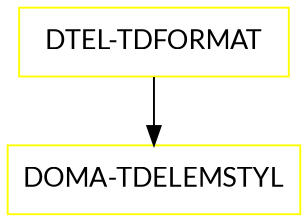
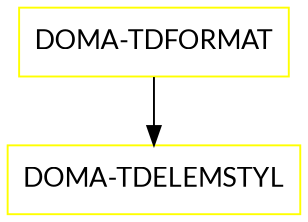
(154, 42) -> (154, 42)
